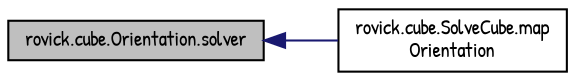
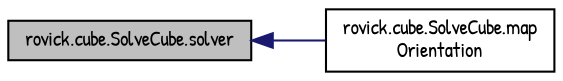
(136, 40) -> (130, 40)
